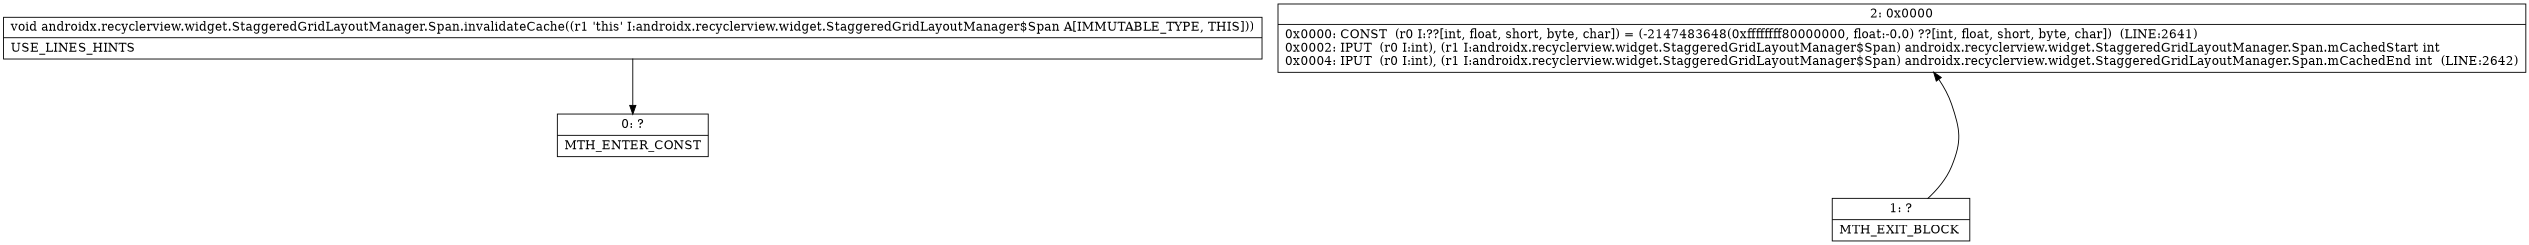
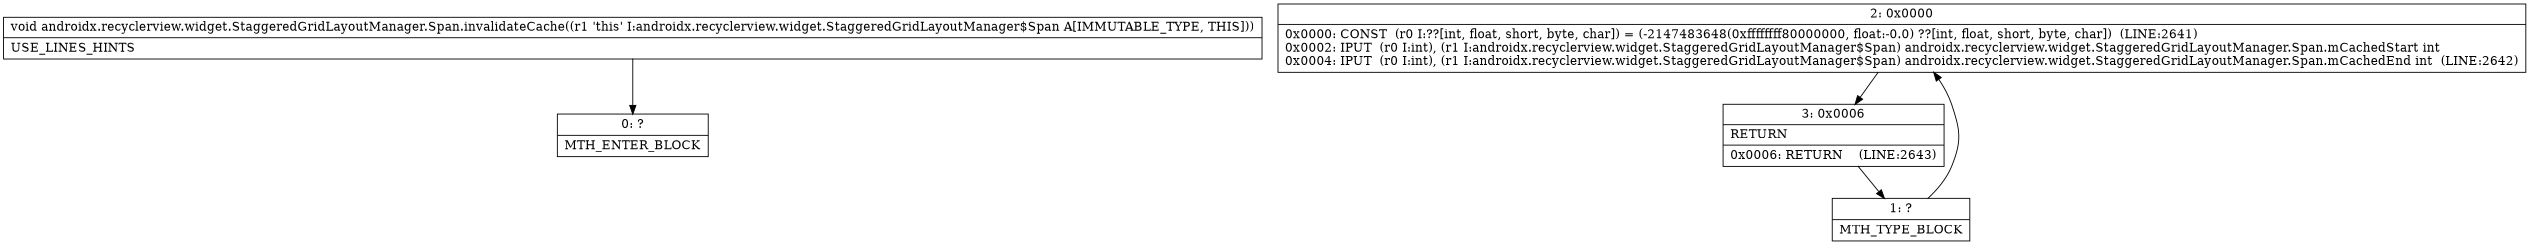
none -> (1834, 135)
(633, 146) -> (633, 146)
(1900, 230) -> (1901, 230)
